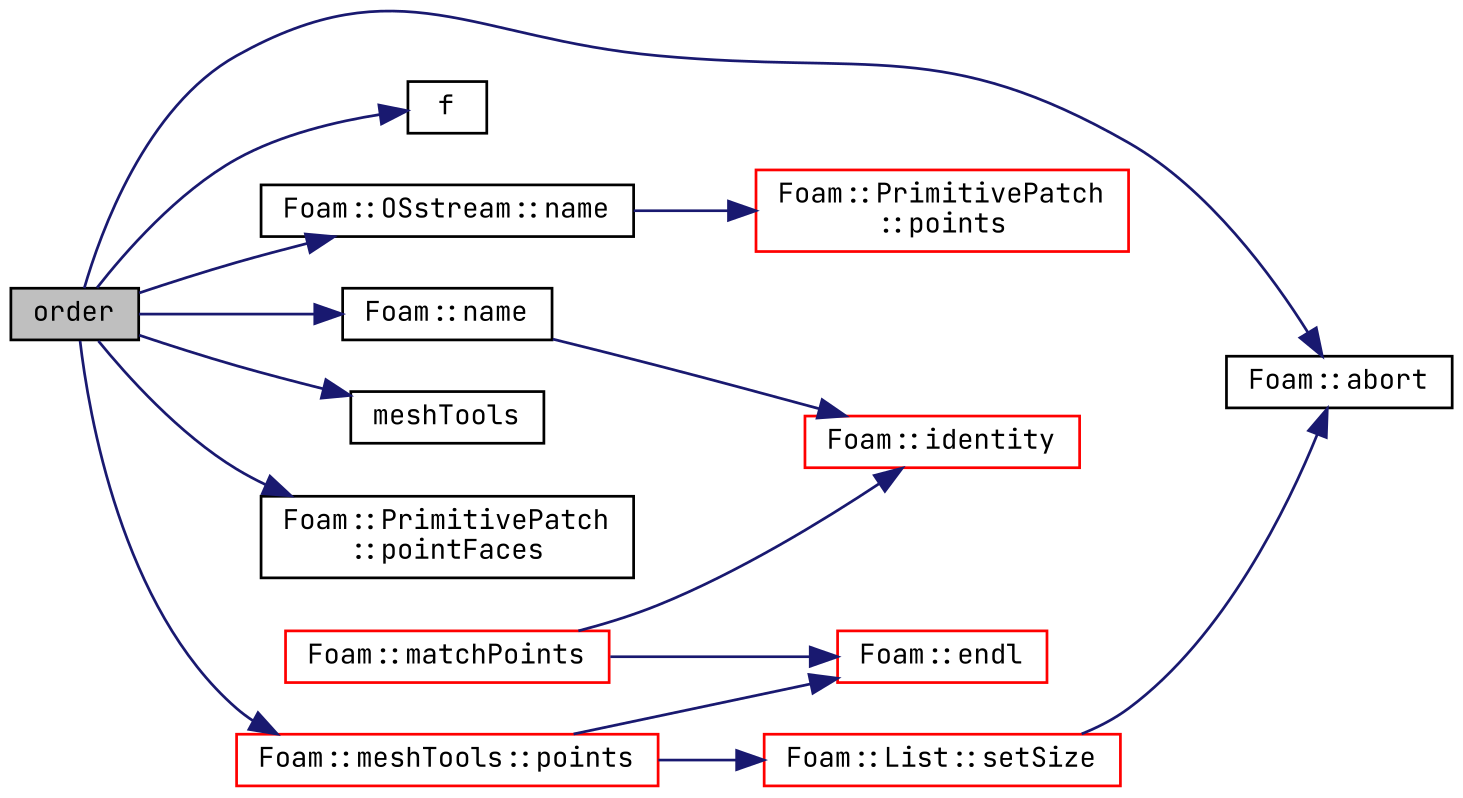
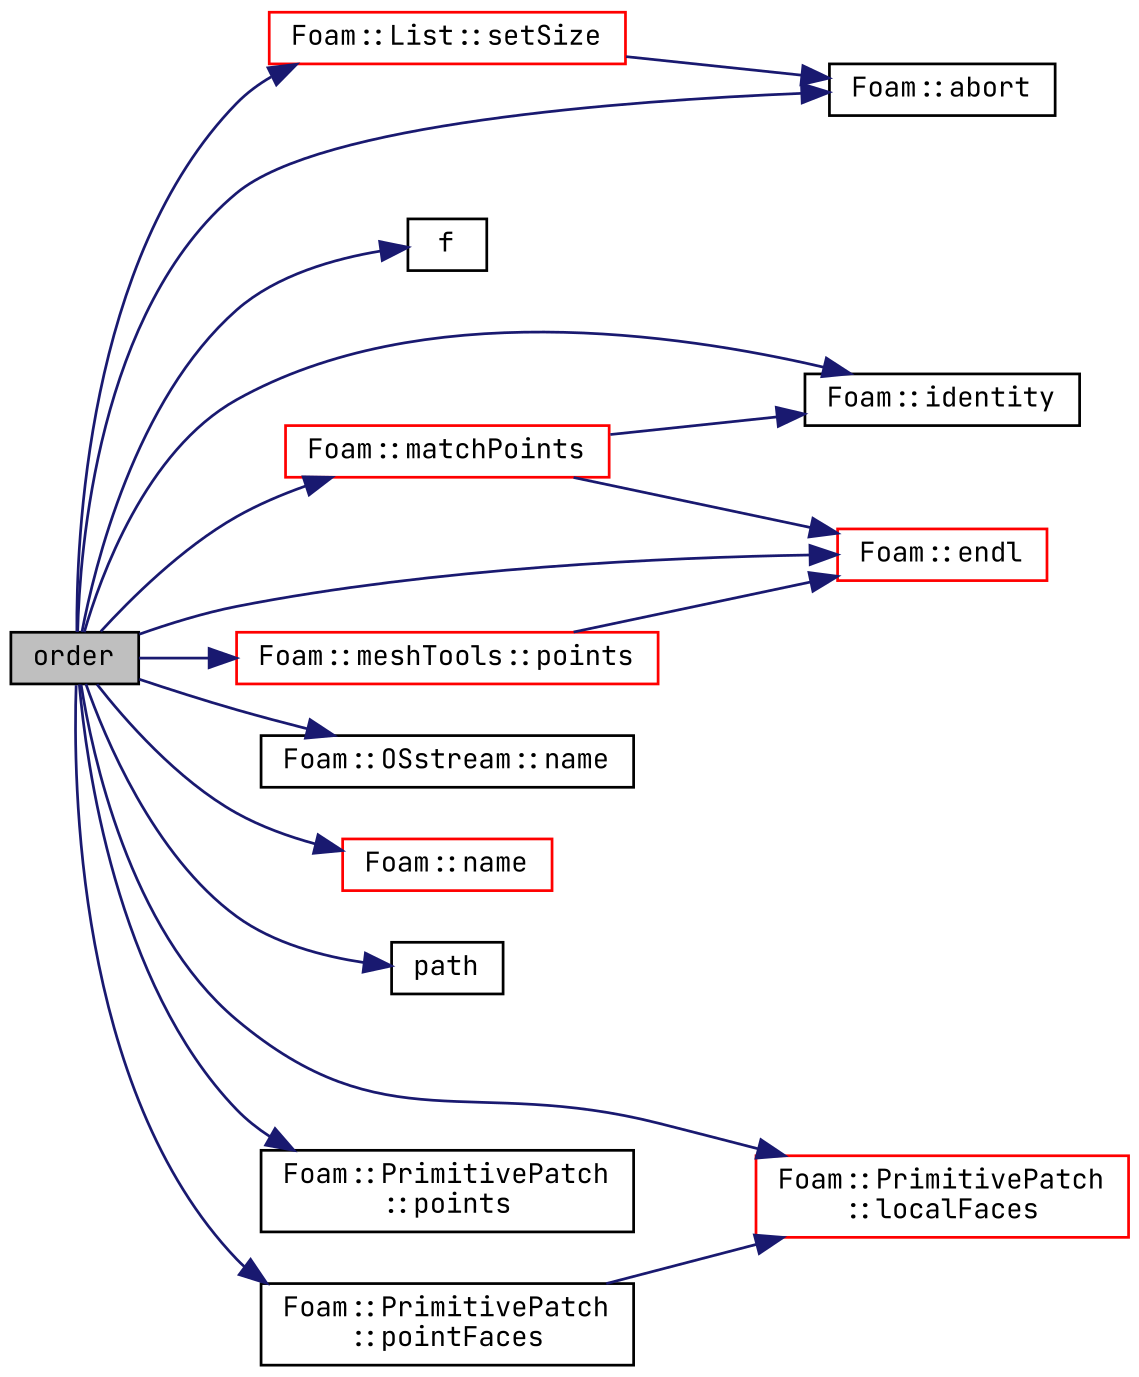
(681, 211) -> (132, 930)
(942, 211) -> (447, 1191)
(447, 314) -> (447, 865)
(686, 373) -> (385, 347)
(447, 417) -> (447, 968)
(942, 442) -> (942, 400)
none -> (194, 545)
none -> (471, 573)
(697, 760) -> (116, 331)
none -> (942, 1197)
